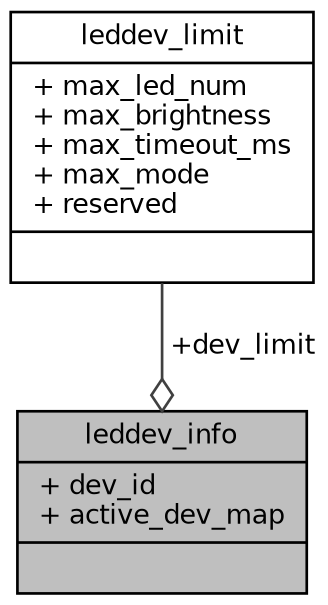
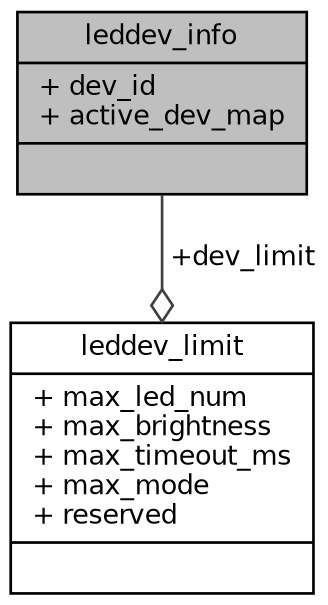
(162, 331) -> (162, 242)
